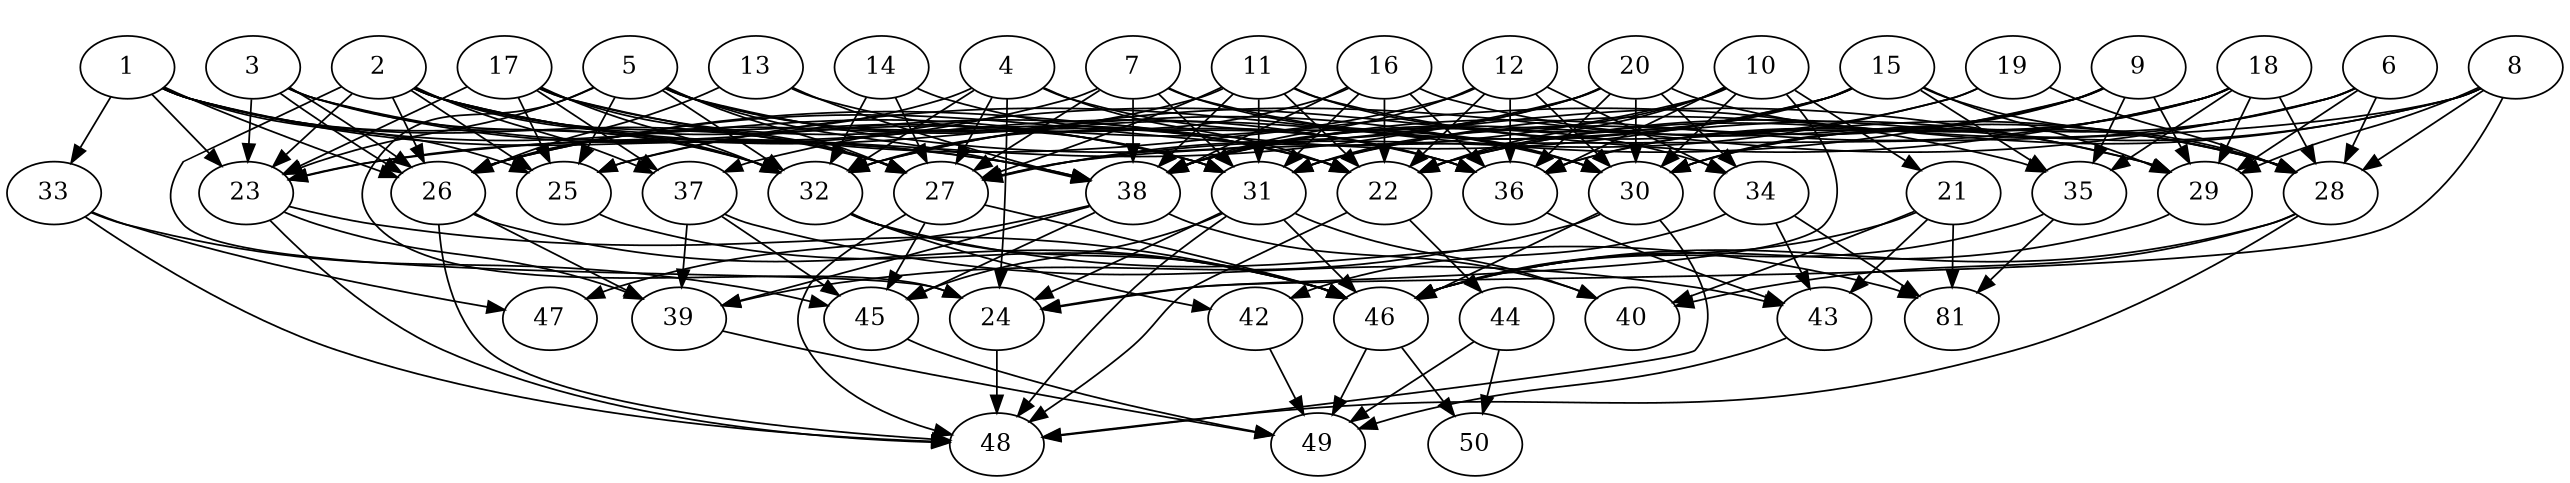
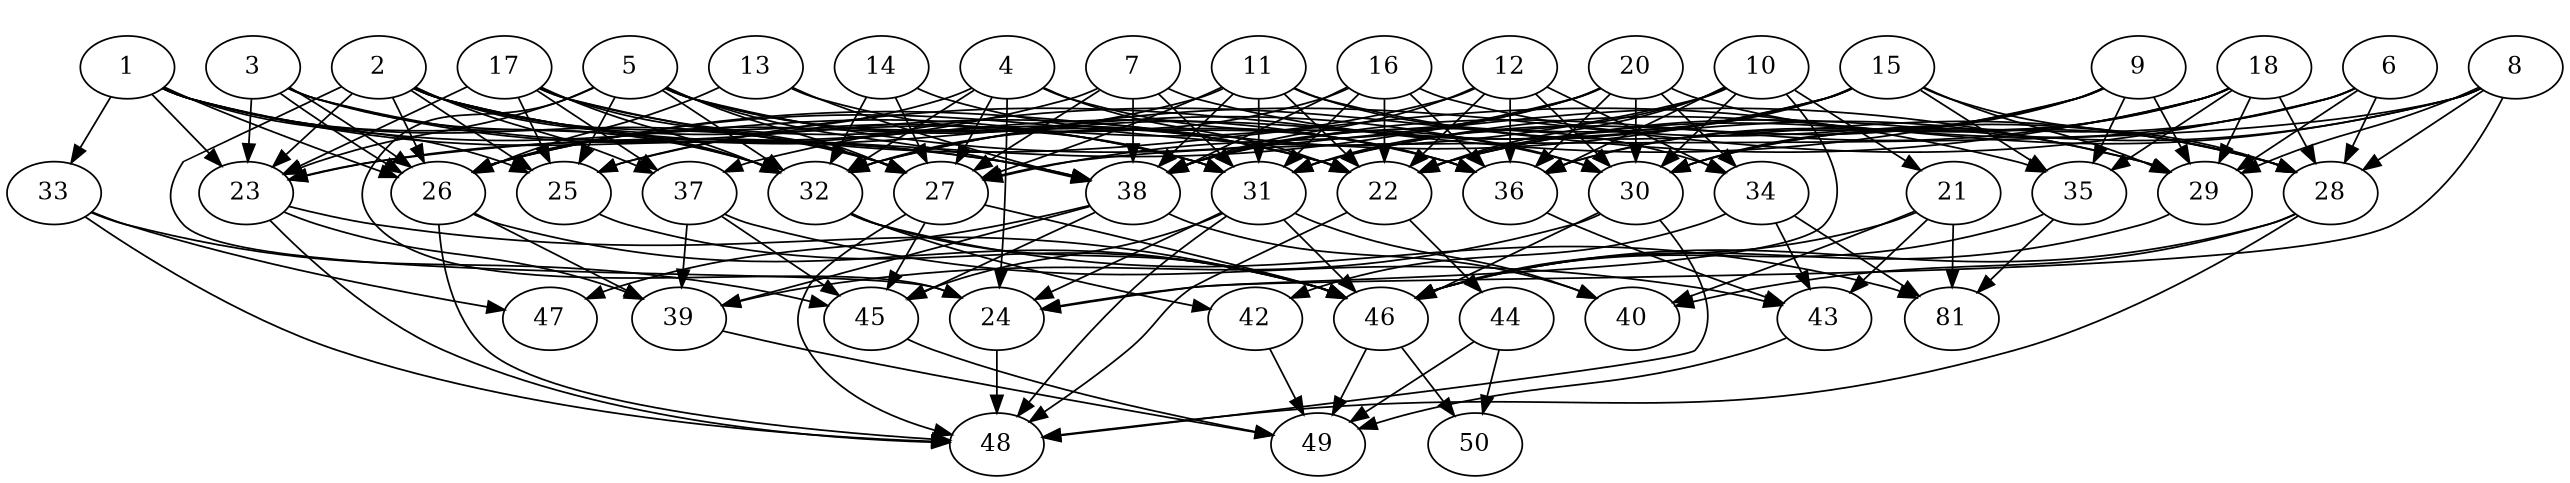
(2013, 67) -> none
(1375, 130) -> none
